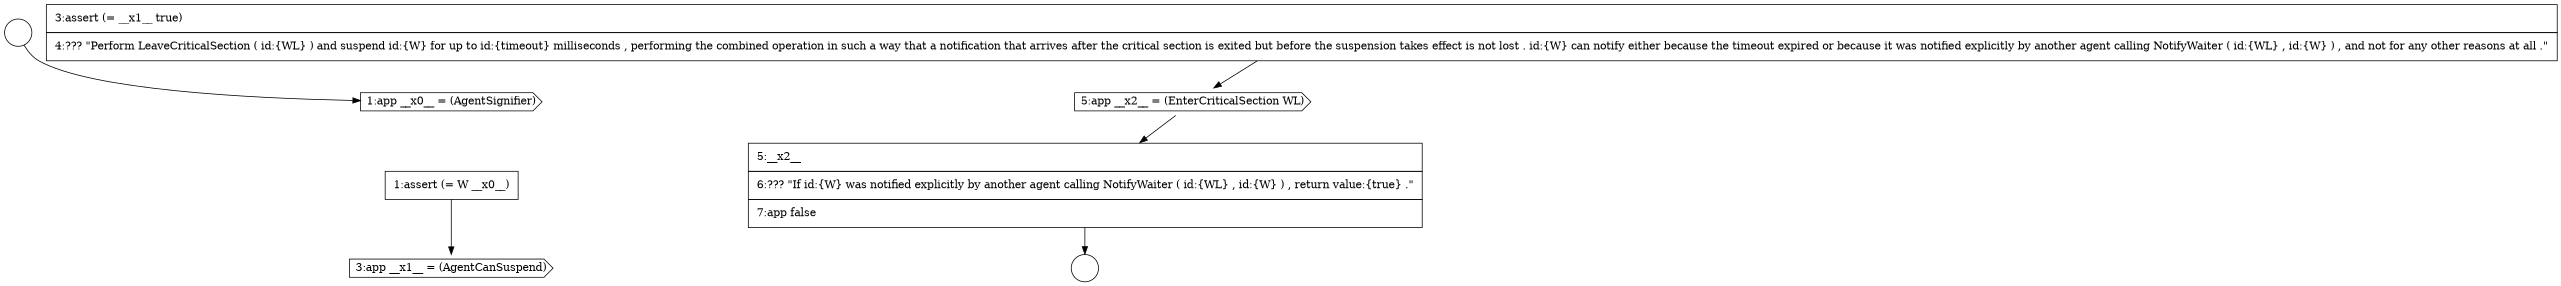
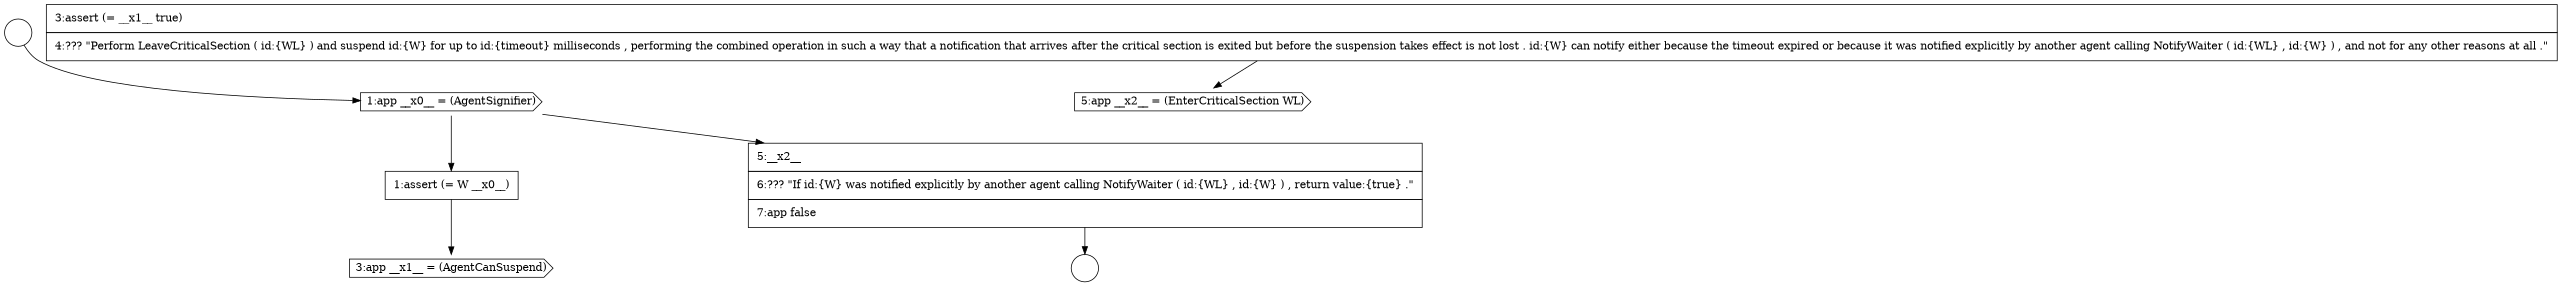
(1161, 127) -> (649, 128)
none -> (451, 139)
